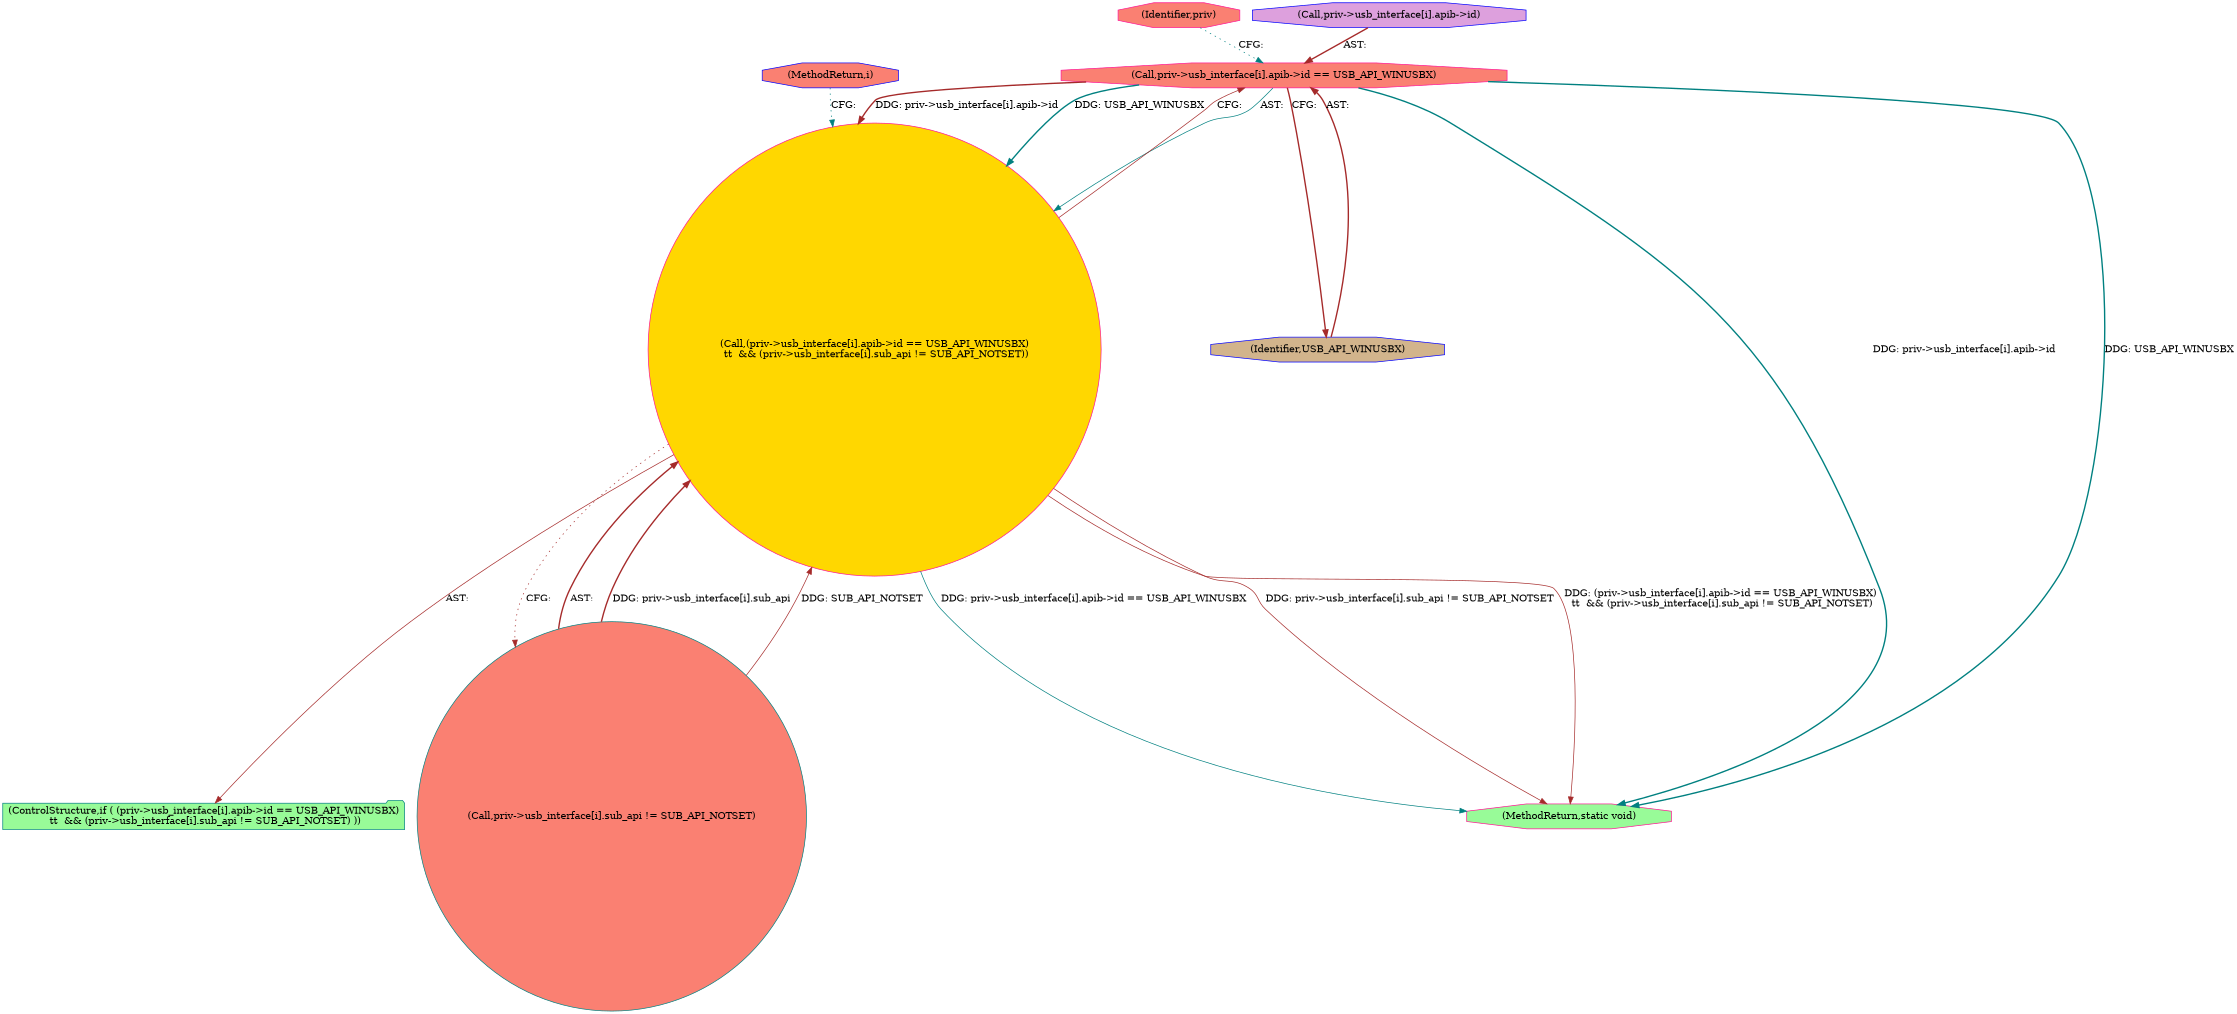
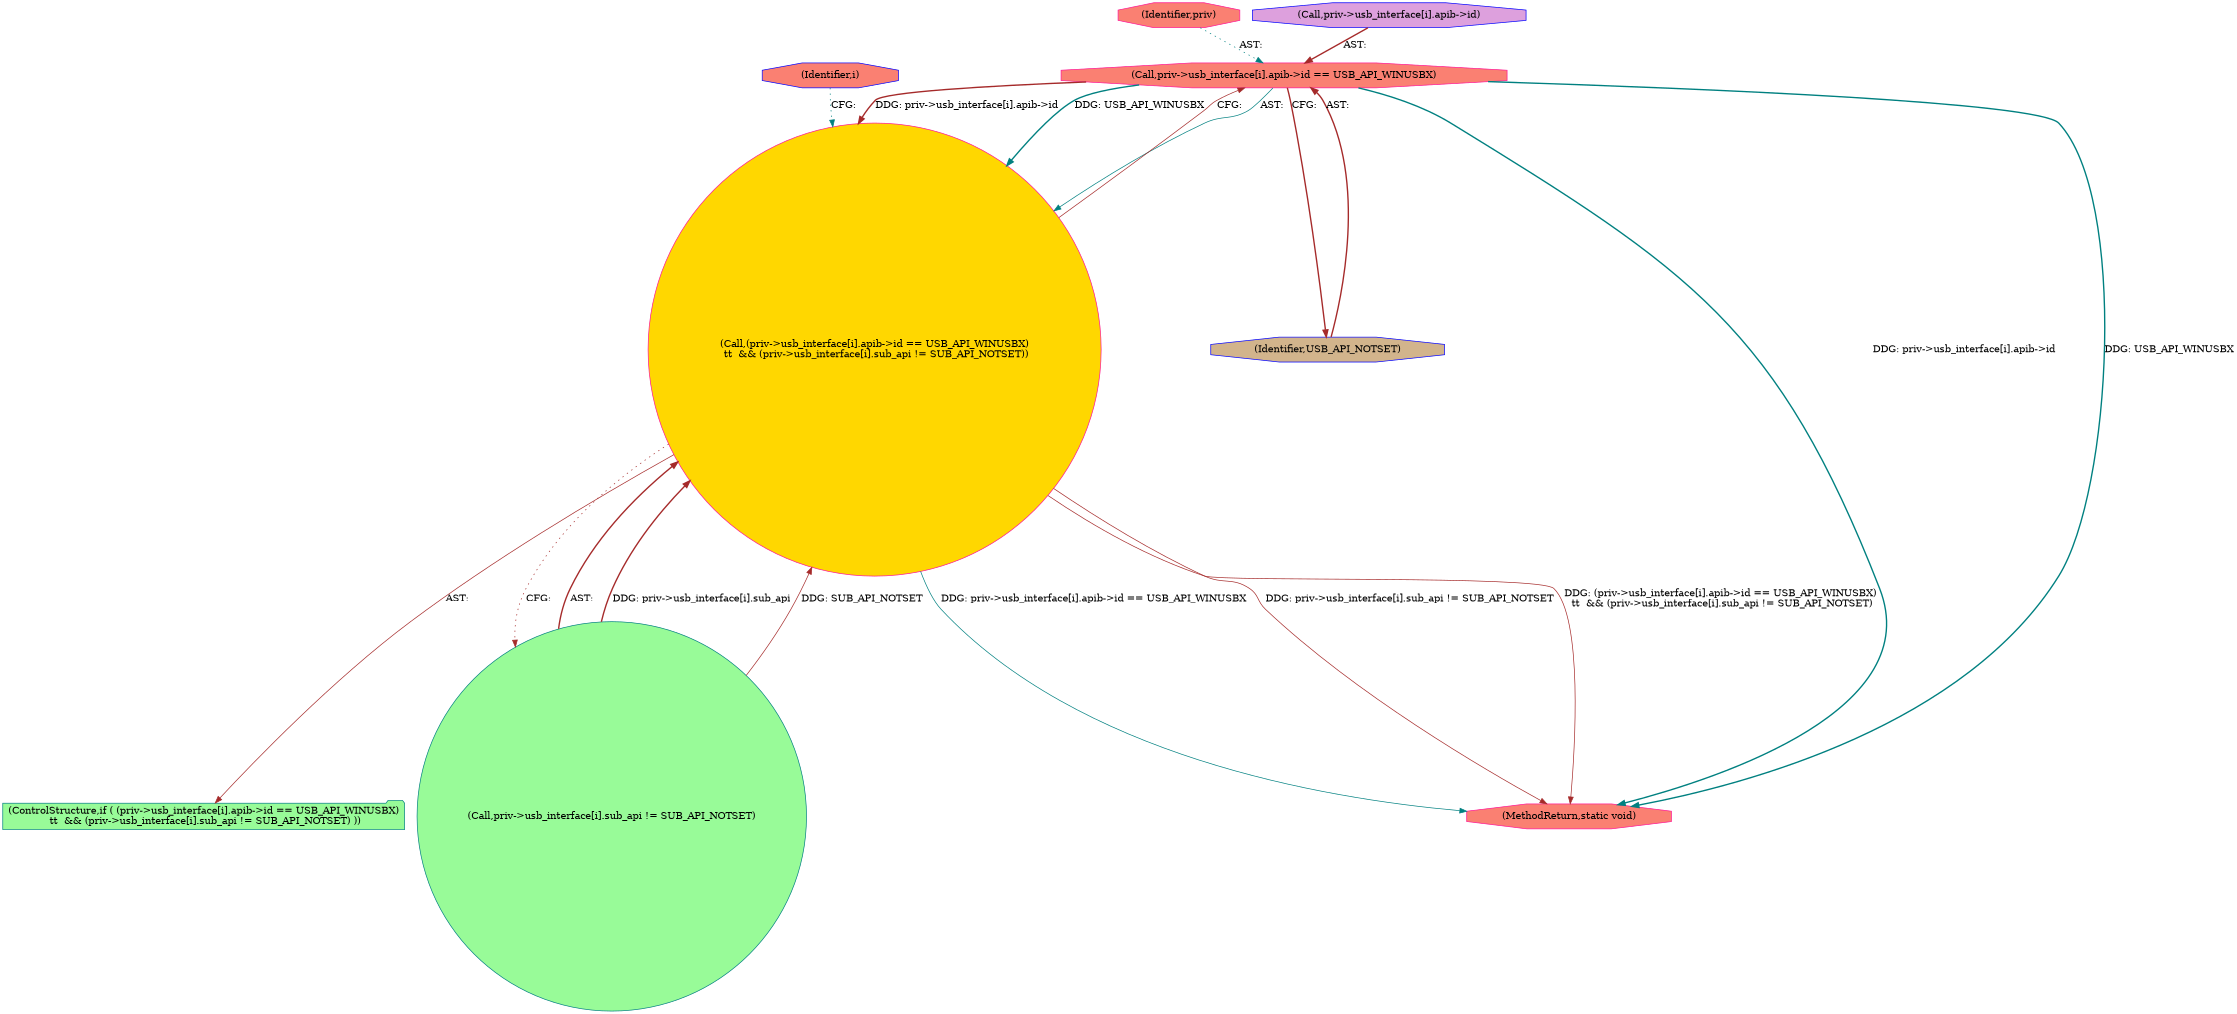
(1253, 45) -> (1253, 45)
(830, 75) -> (830, 75)
(1328, 350) -> (1328, 350)
(612, 816) -> (612, 816)
(1569, 816) -> (1569, 816)
